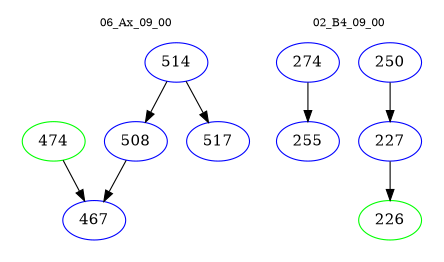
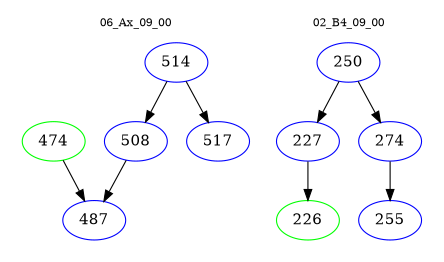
none -> (367, 97)
(94, 220) -> (94, 220)
